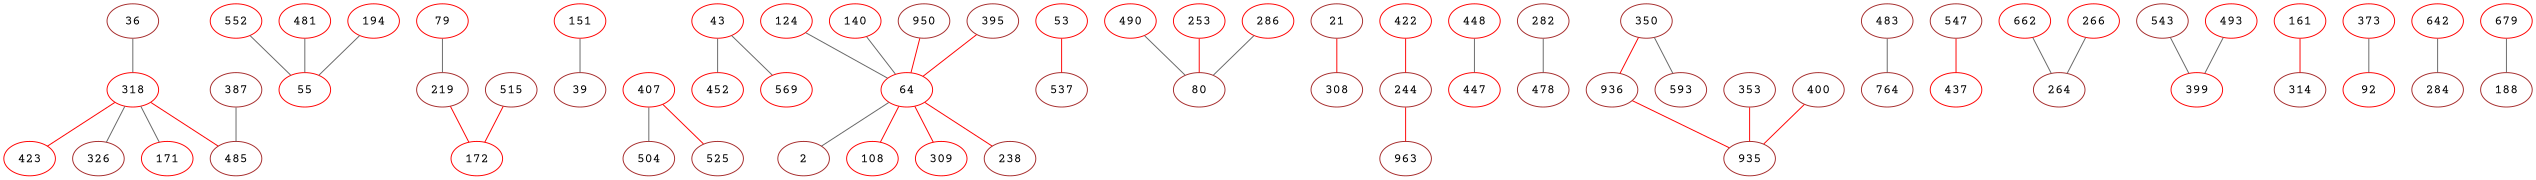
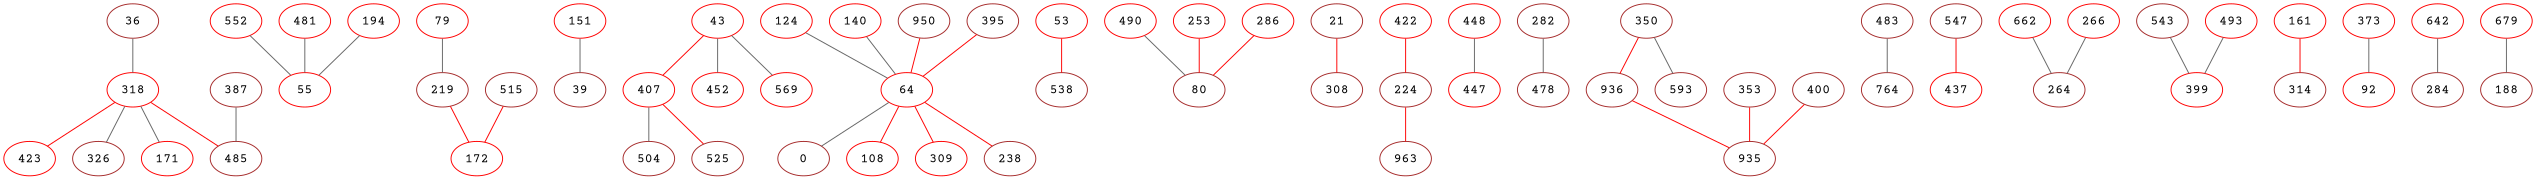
none -> (683, 55)
(1234, 55) -> (1234, 55)
(1062, 90) -> (1062, 90)
(1406, 90) -> (1406, 90)
(804, 159) -> (804, 159)
